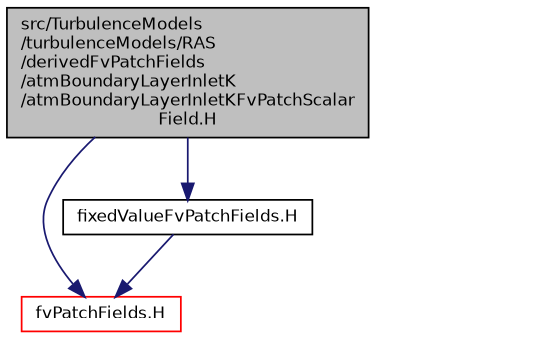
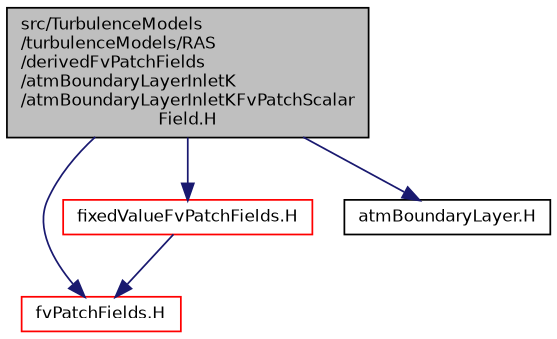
(188, 217) -> (188, 217)
none -> (447, 217)
